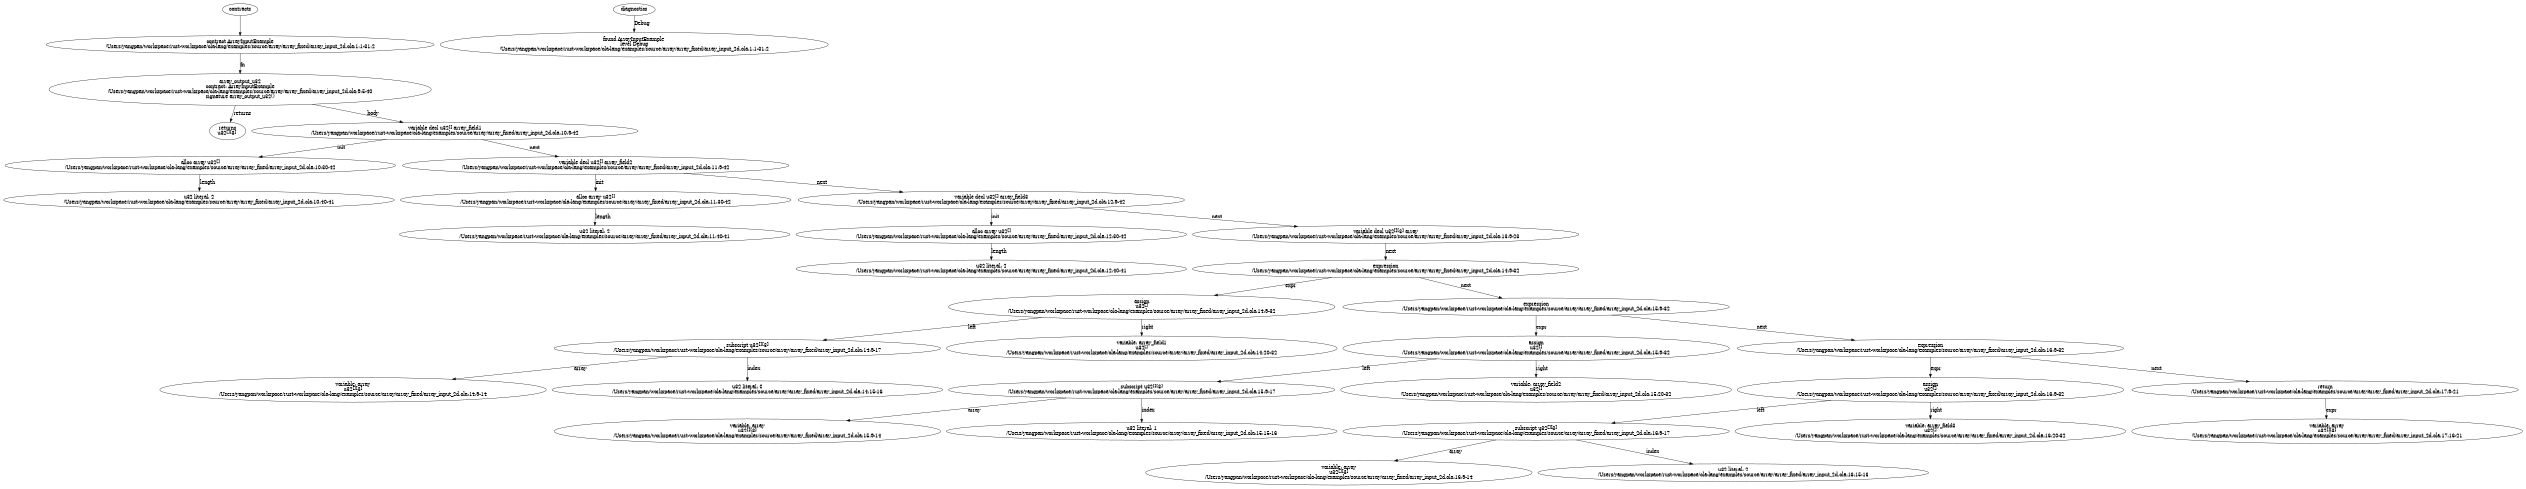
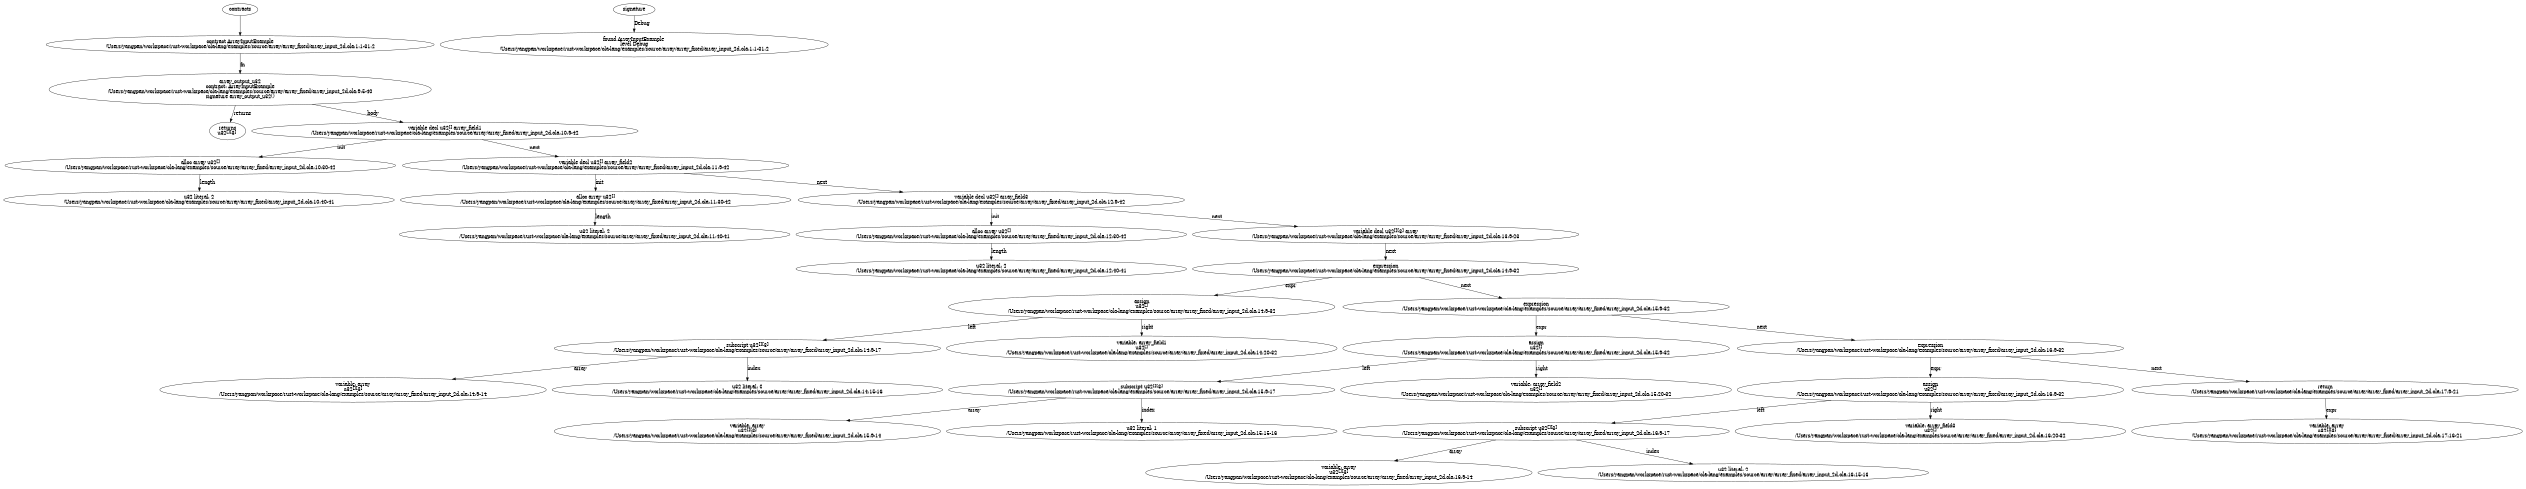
(634, 10) -> (634, 10)
